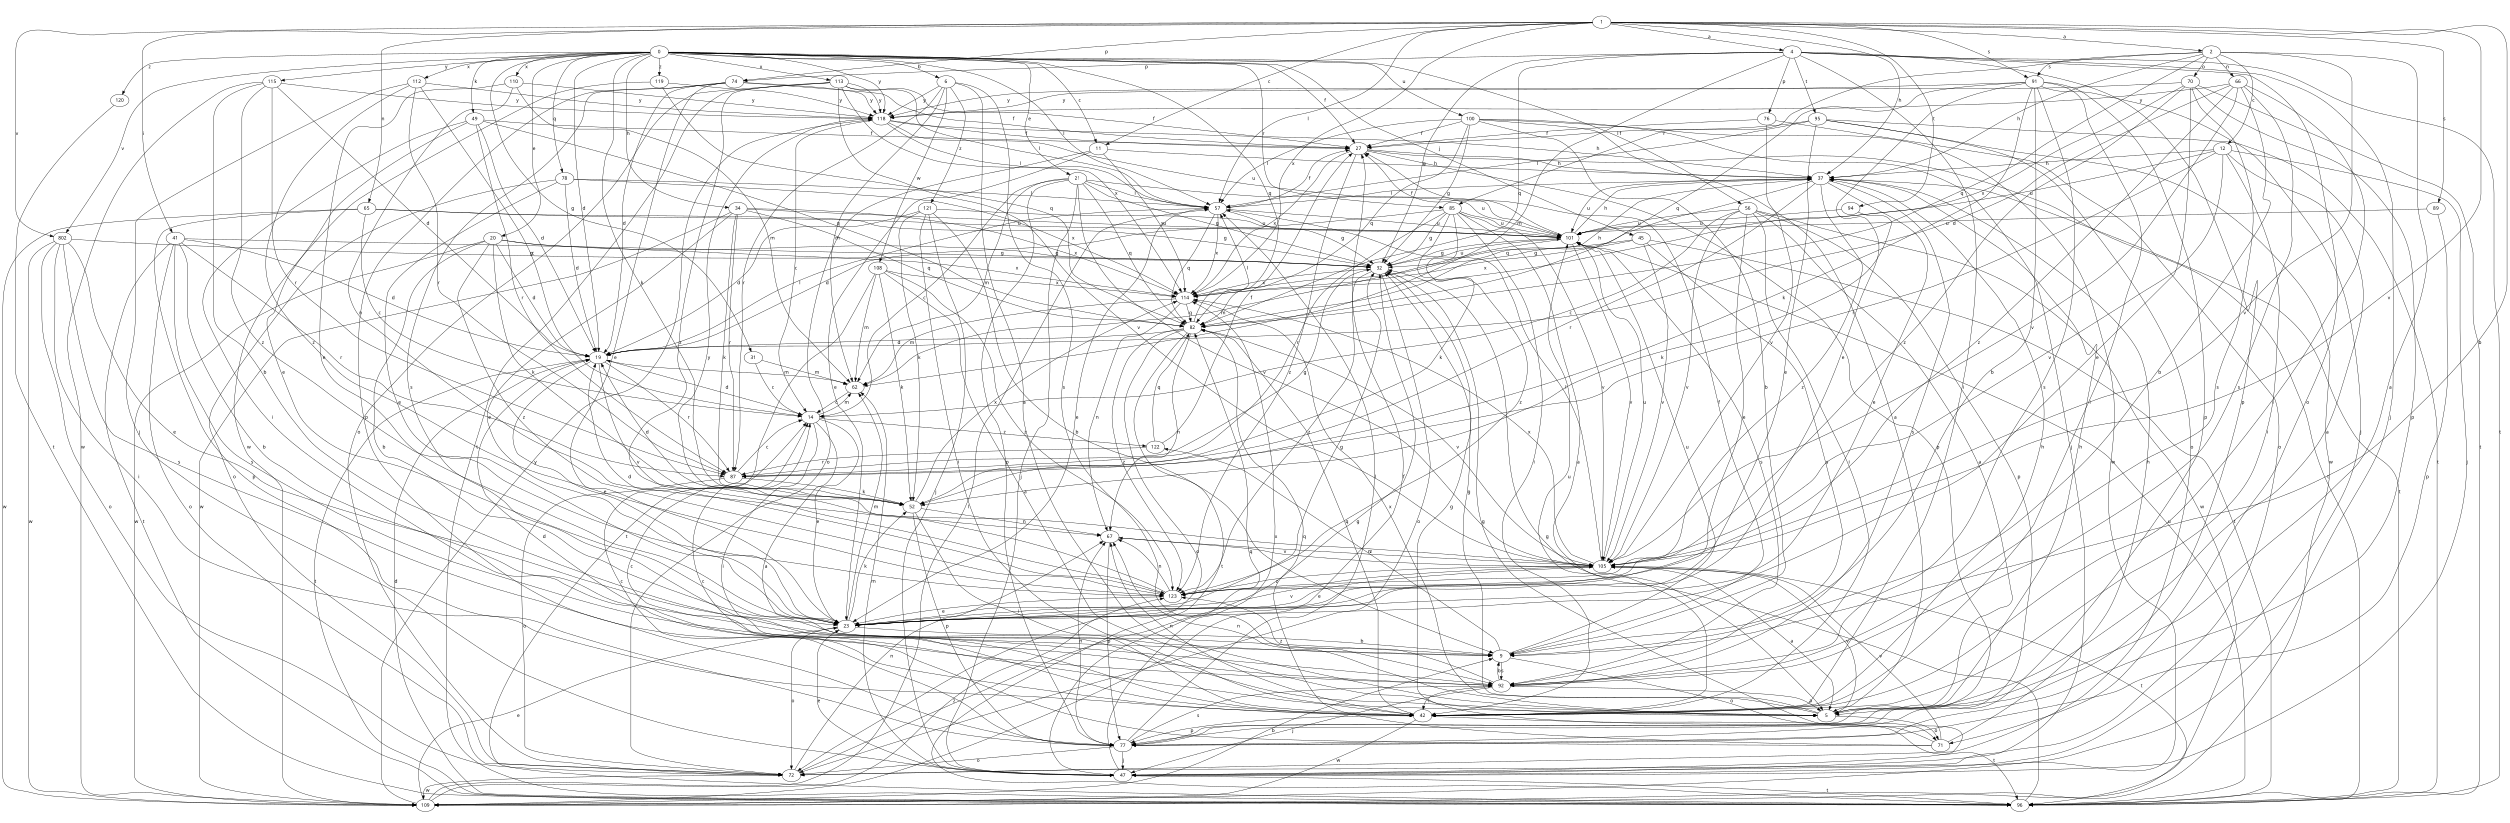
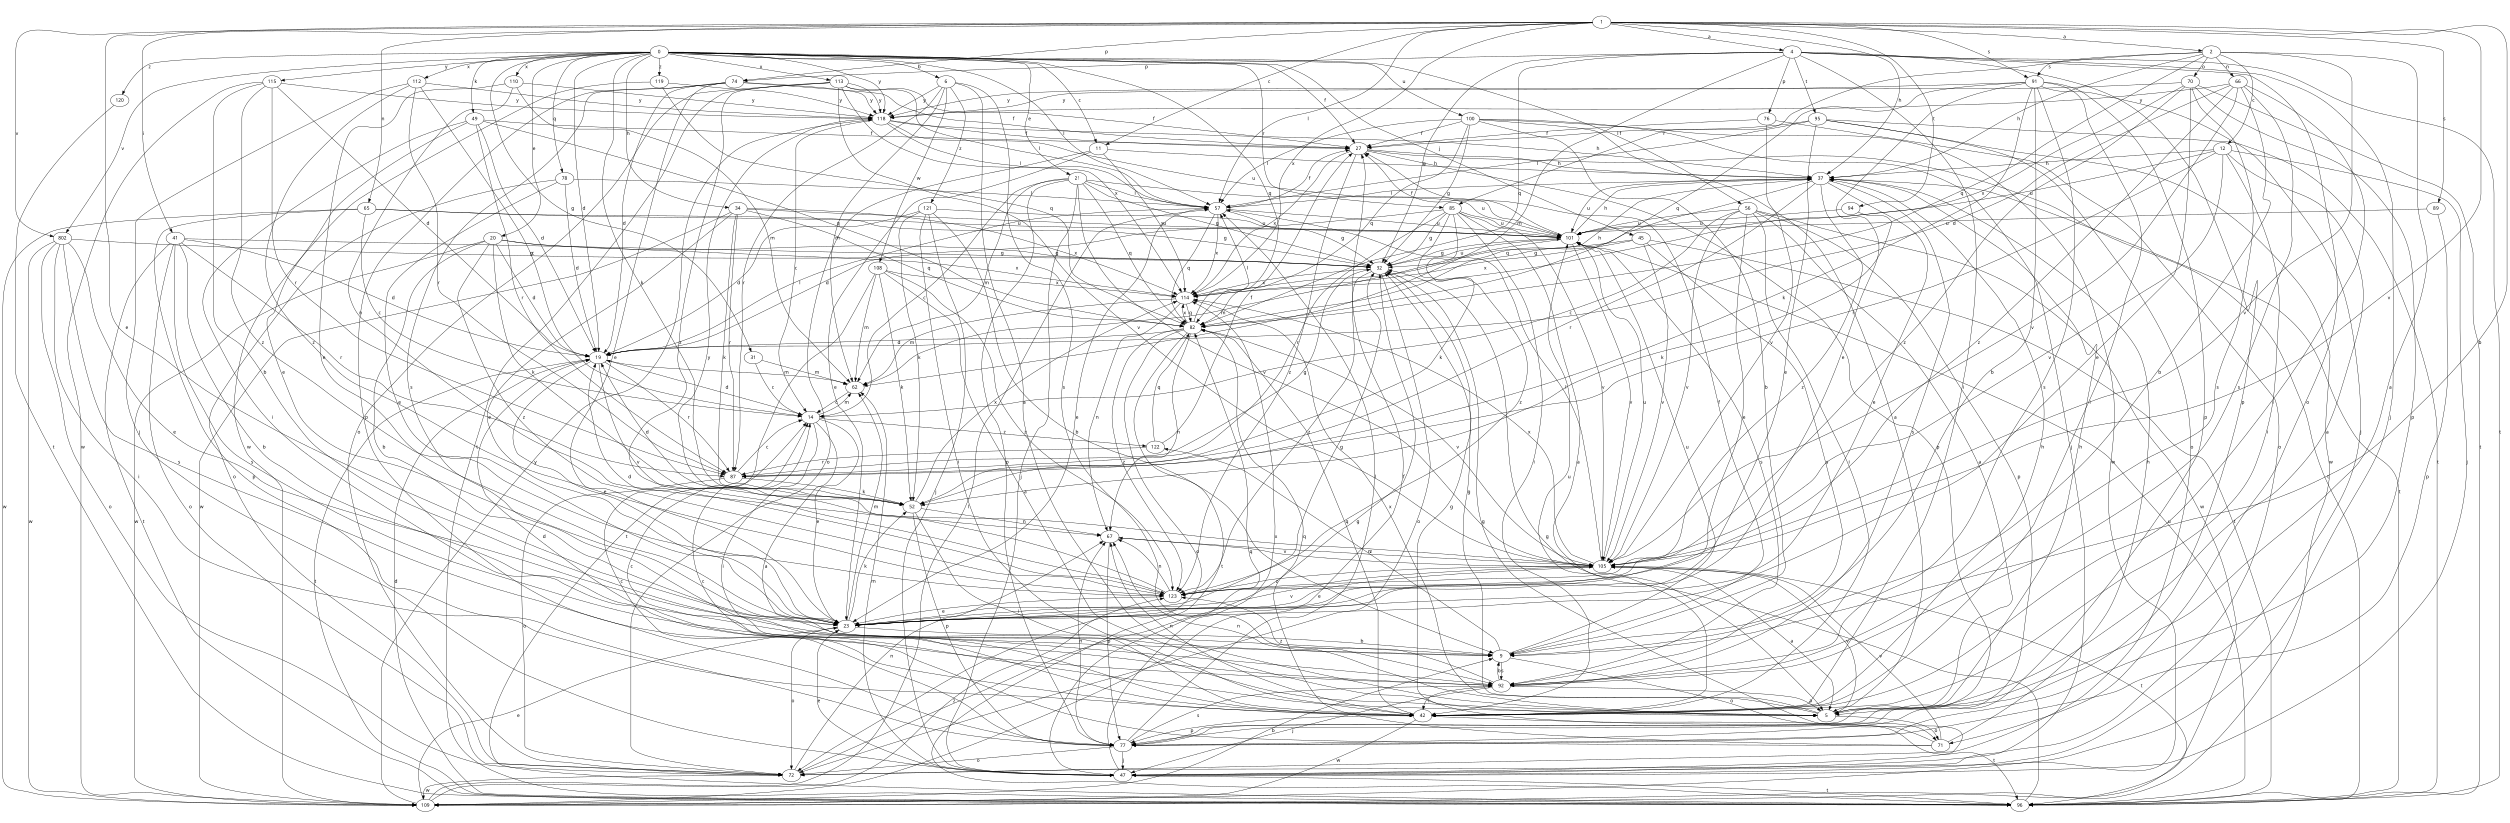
none -> (105, 89)
(883, 197) -> (1183, 314)
